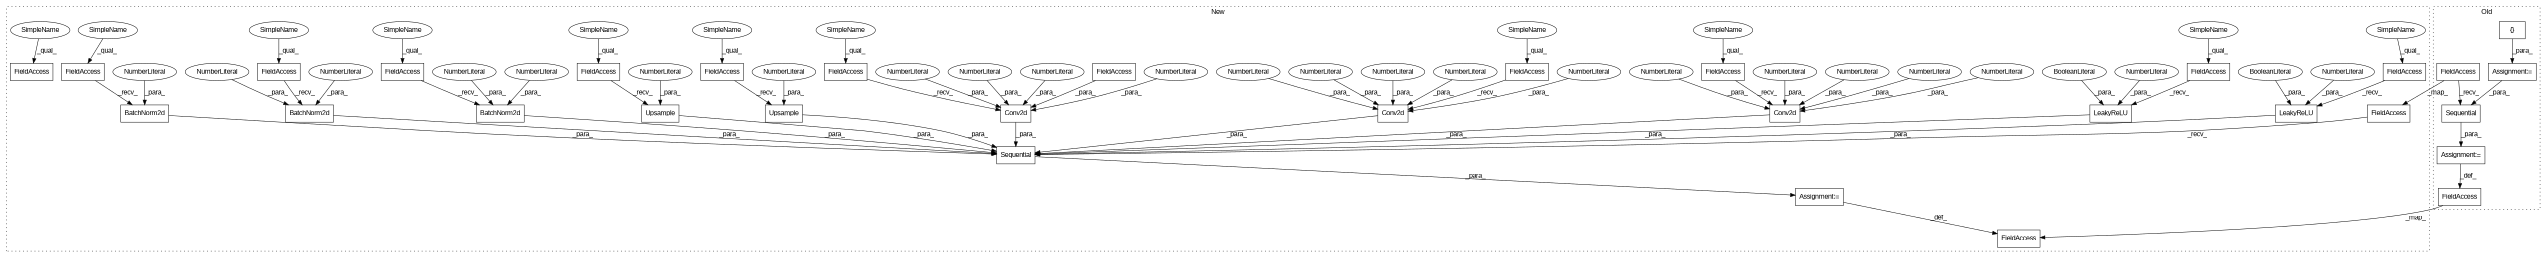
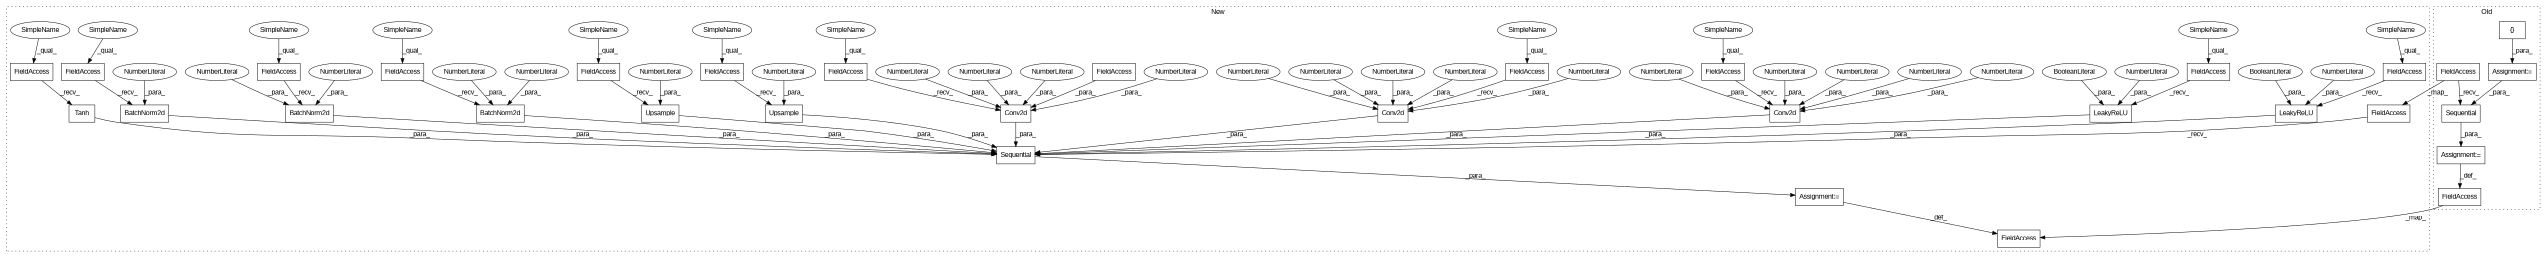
none -> (82, 114)
